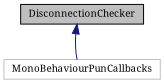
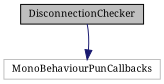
(76, 47) -> (89, 37)
